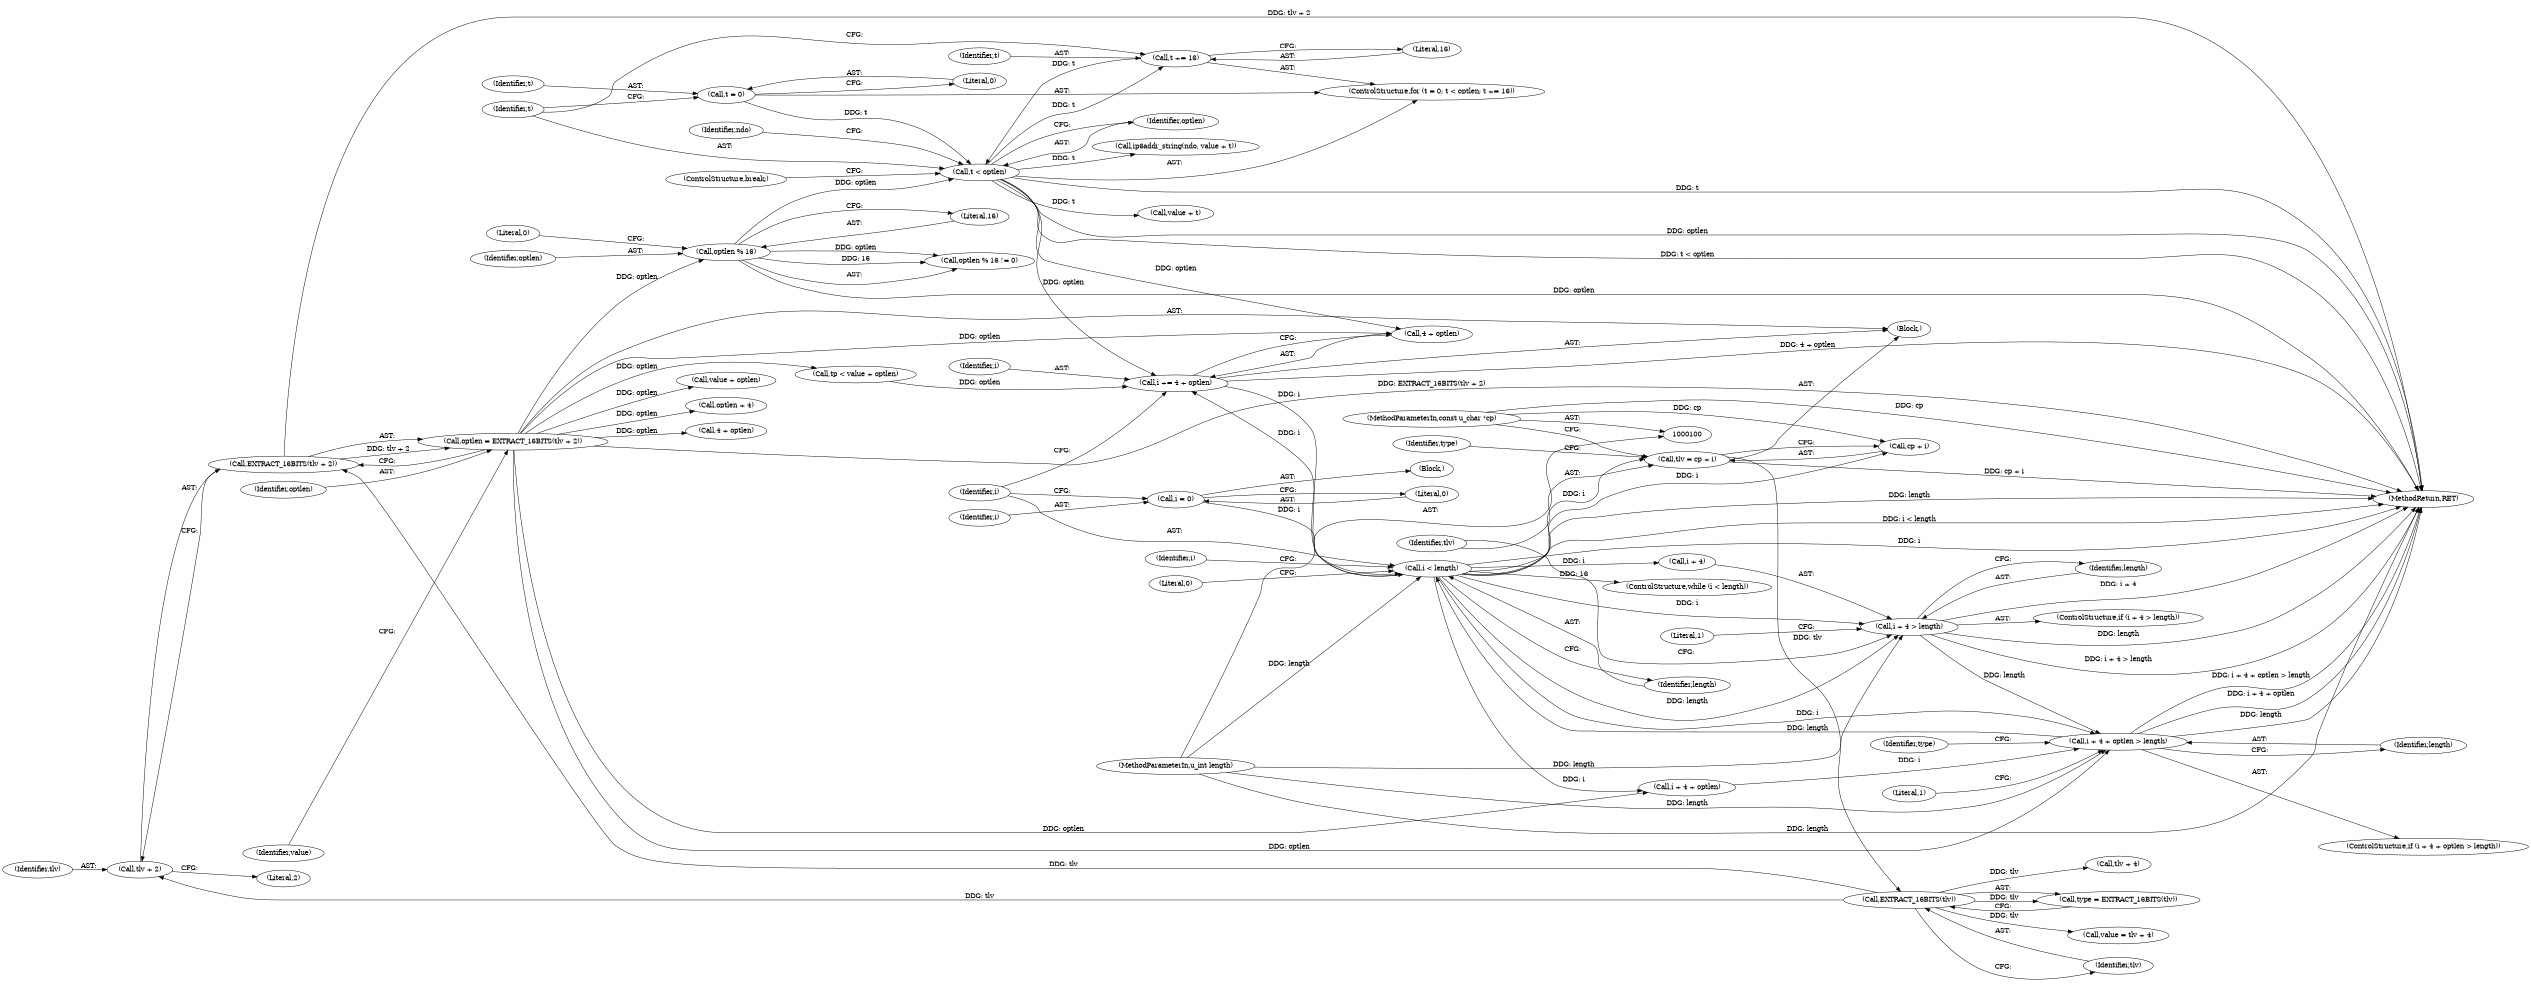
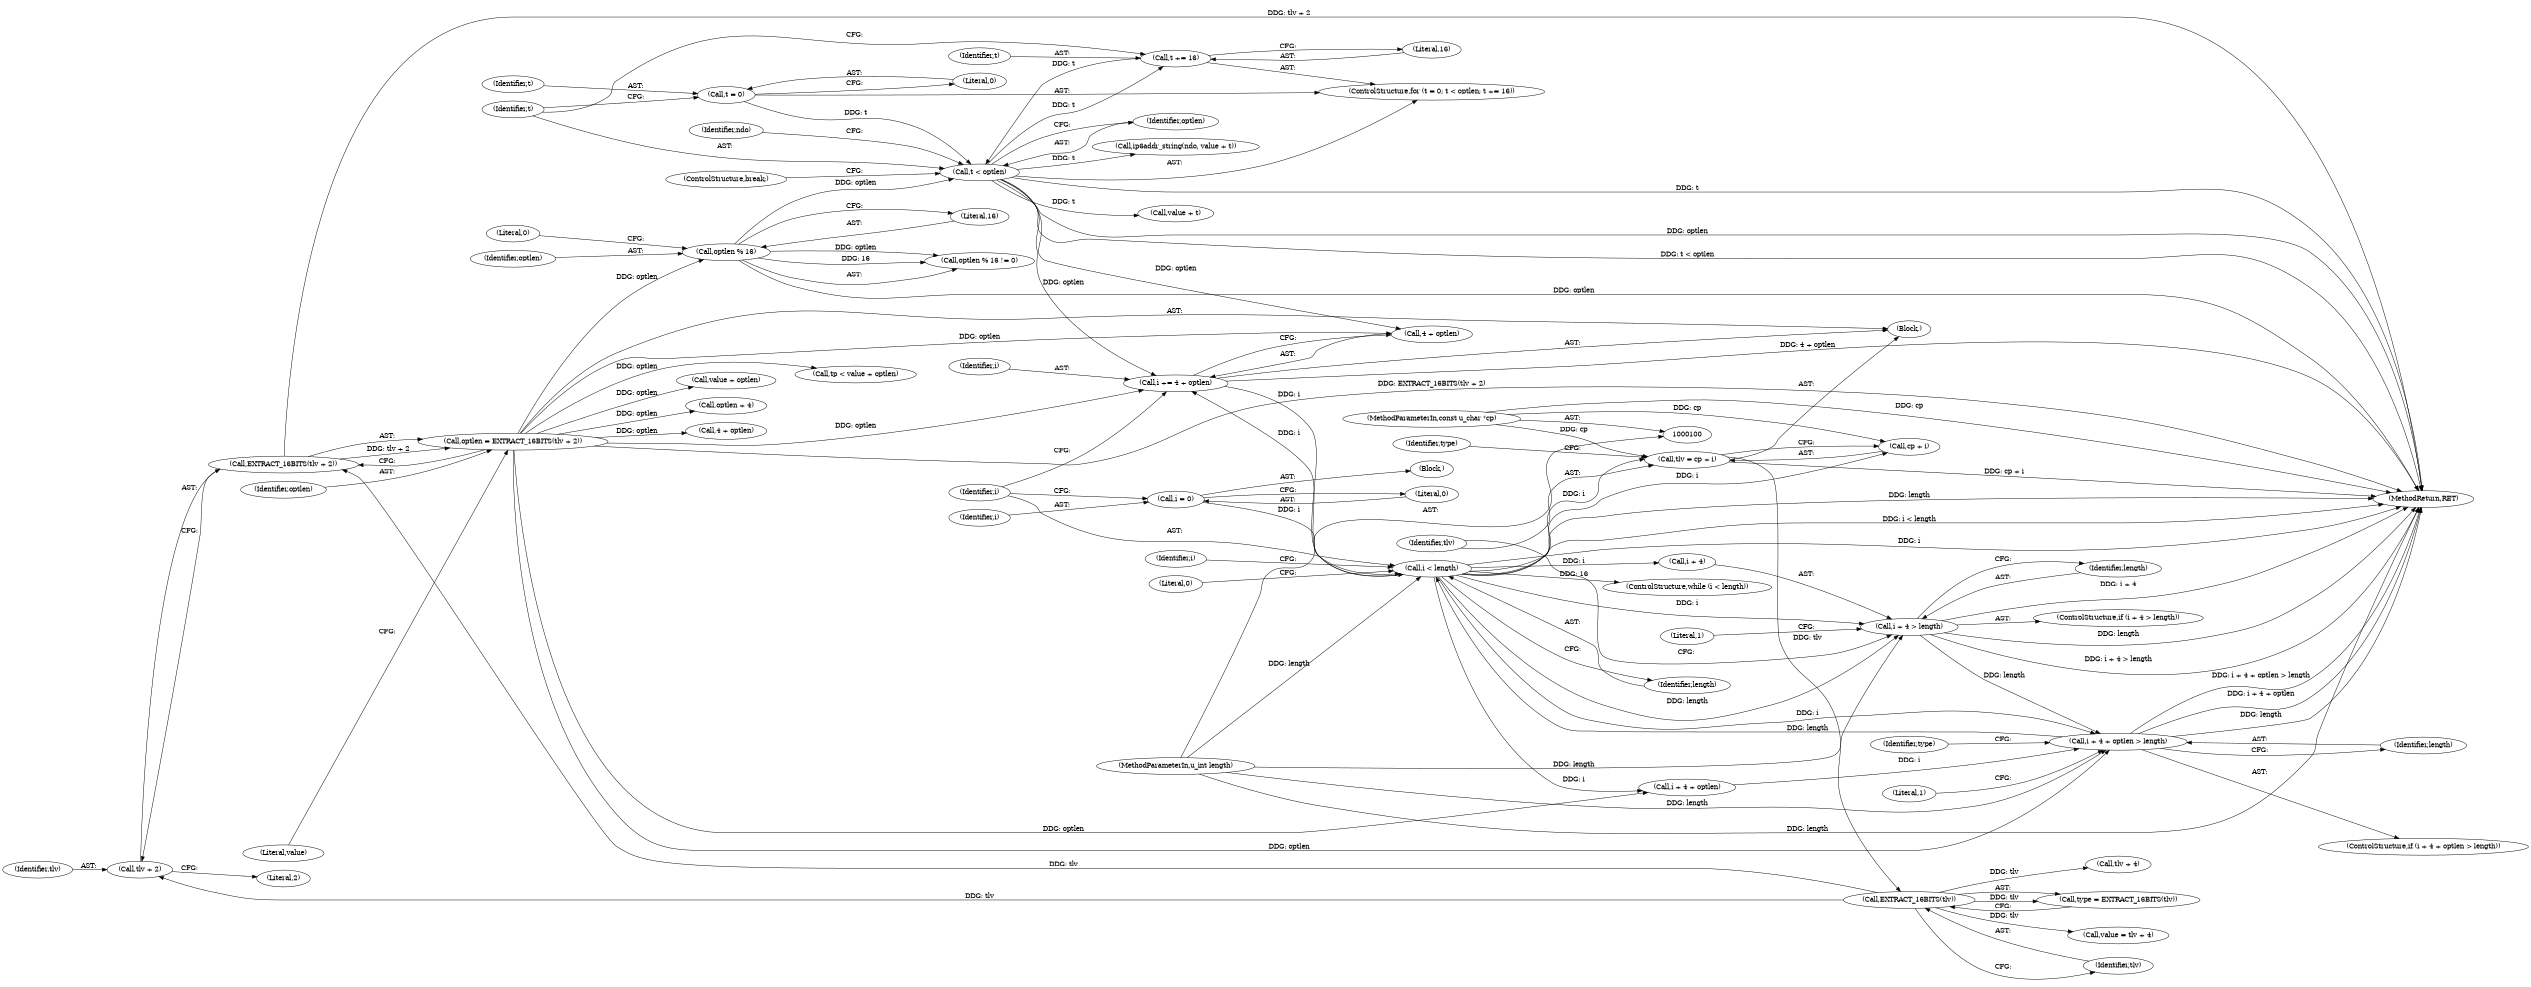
(1006, 390) -> (874, 435)
(1574, 430) -> (1574, 430)
(283, 853) -> (283, 853)
